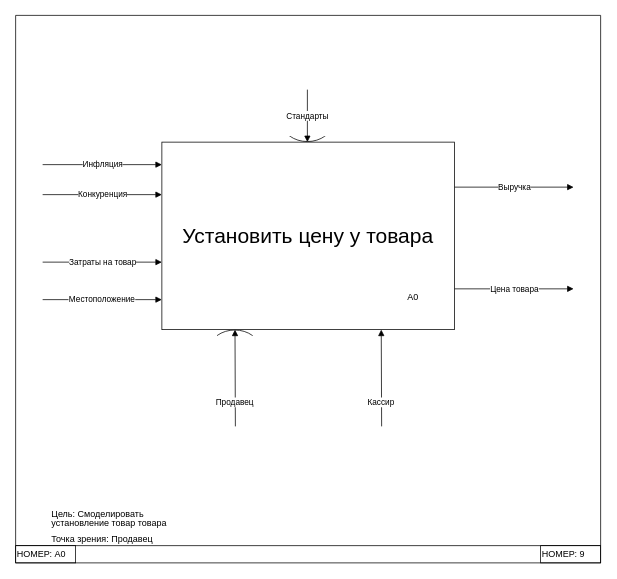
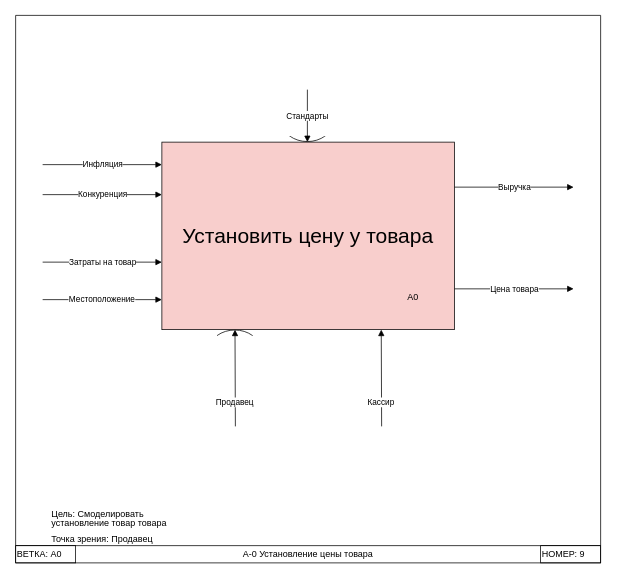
(308, 236) -> (308, 236)
none -> (308, 554)
(37, 555) -> (37, 555)
